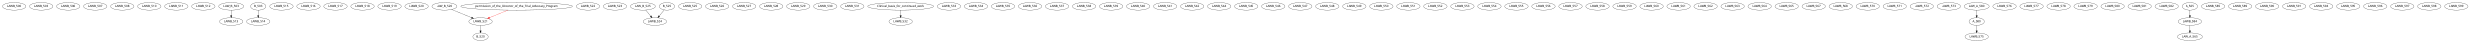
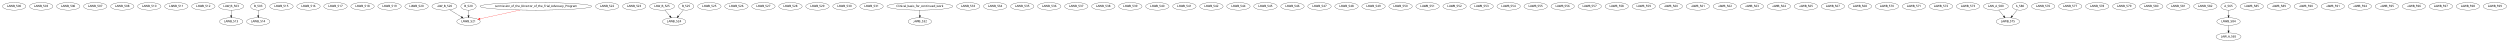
(1977, 13) -> (2001, 13)
(481, 28) -> (468, 13)
